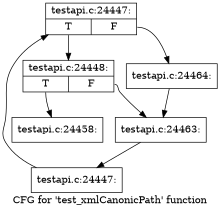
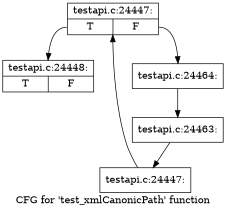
(127, 99) -> none
(57, 130) -> none
